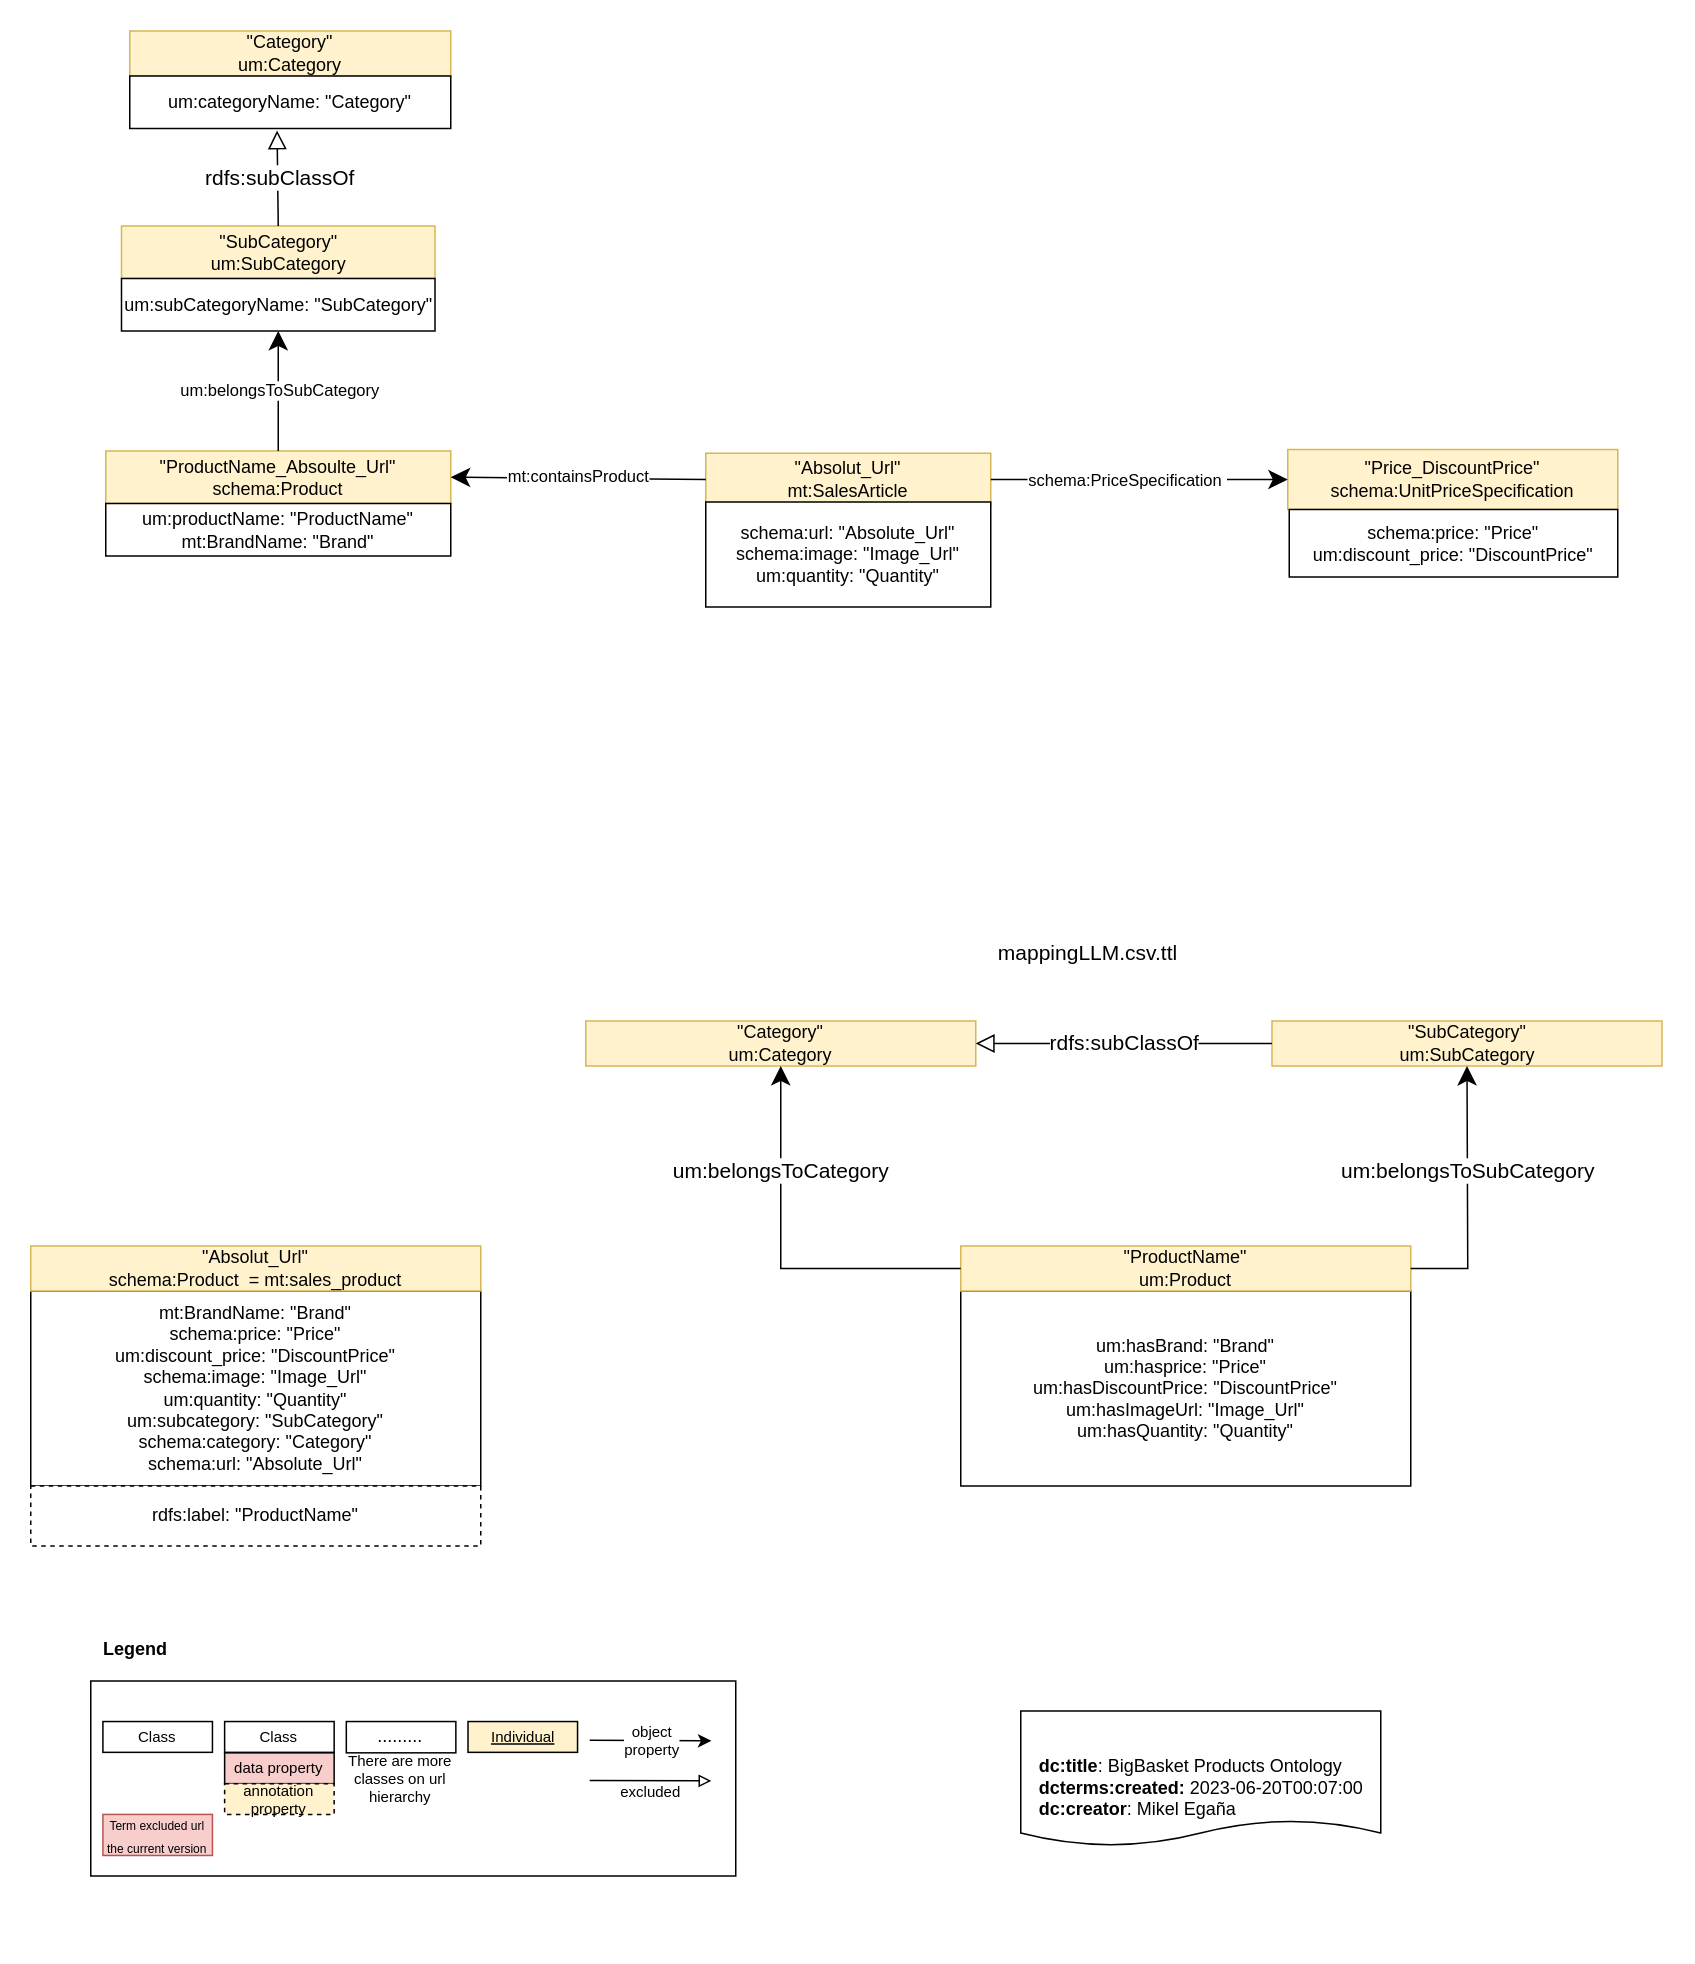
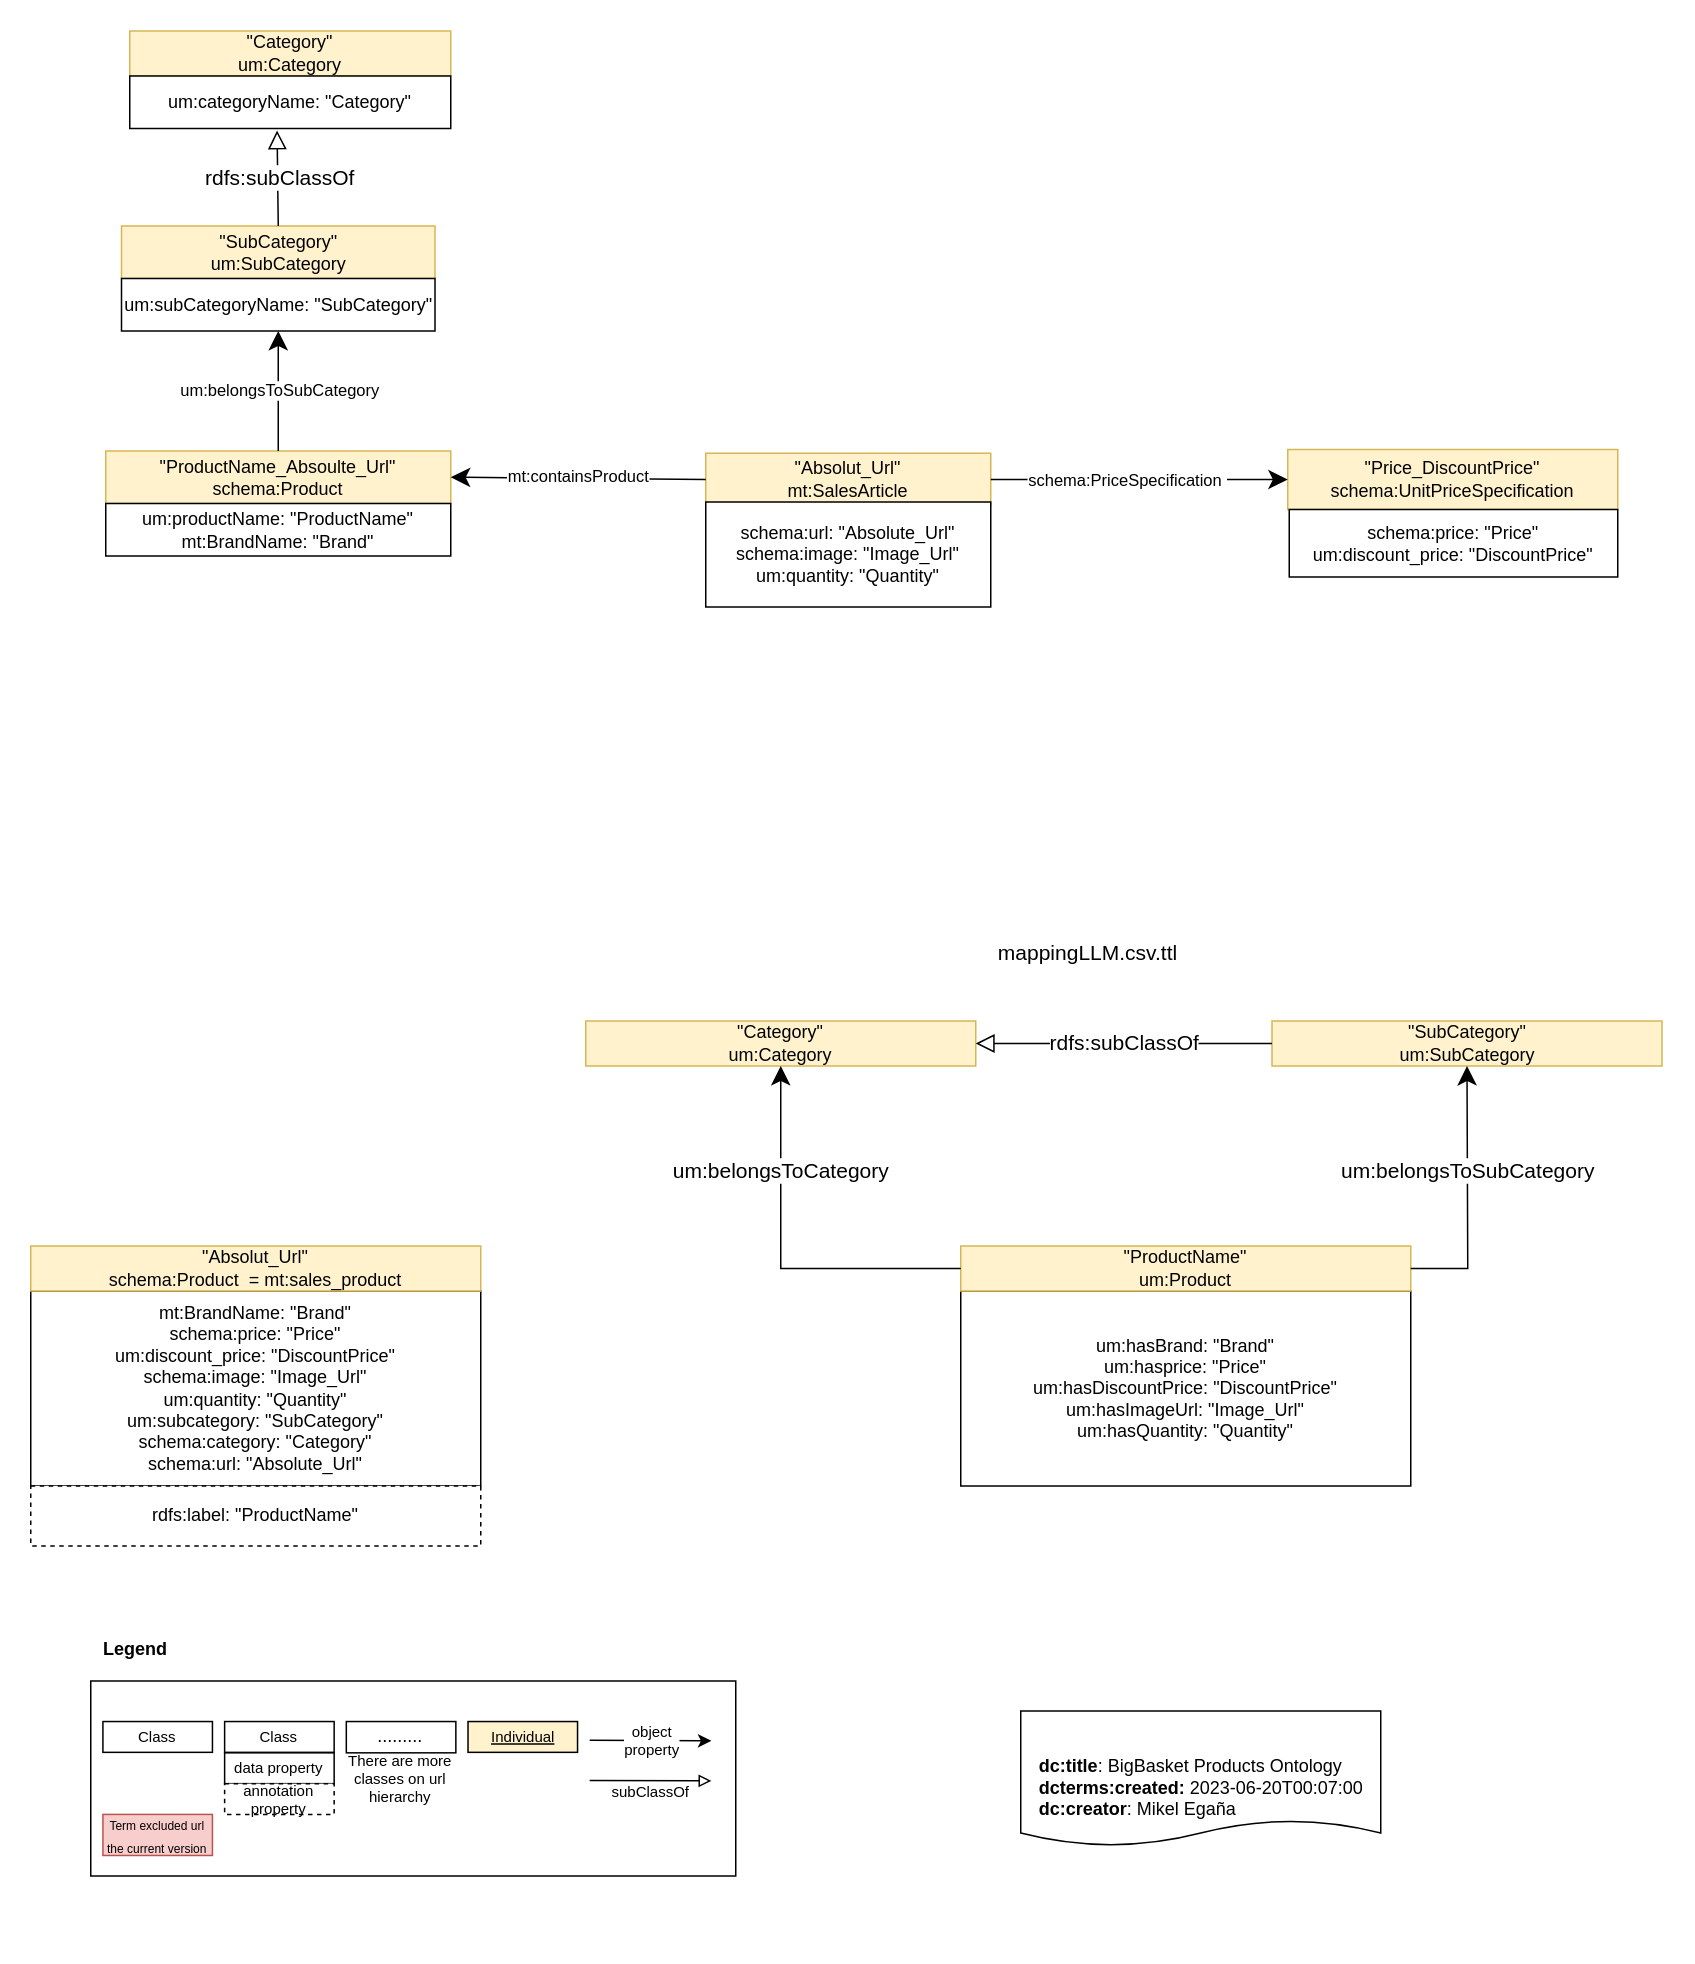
(279, 1768) -> (279, 1768)
(651, 1792) -> (651, 1792)
(279, 1799) -> (279, 1799)
